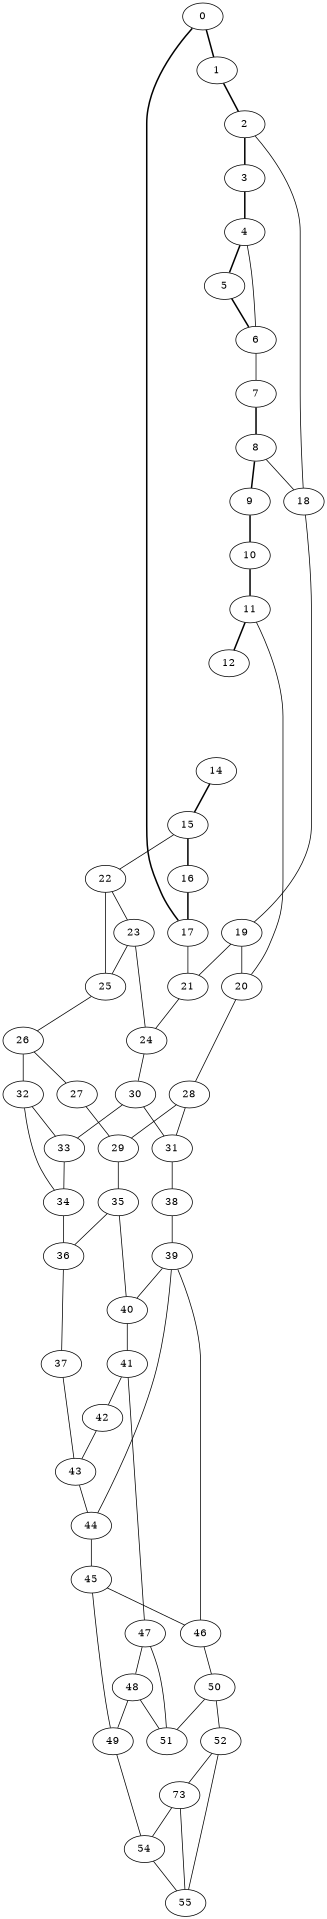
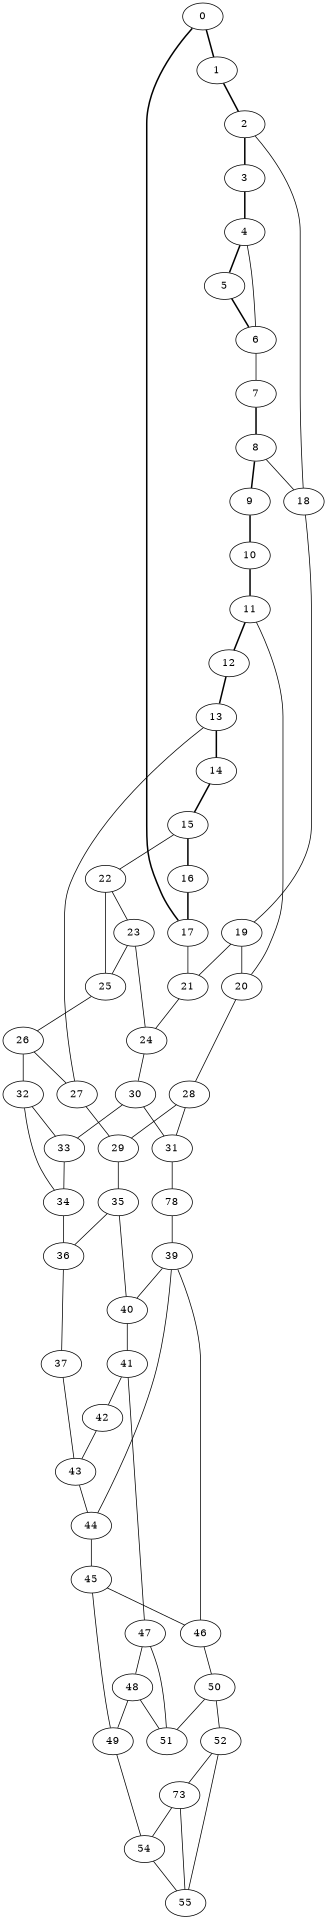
none -> (216, 717)
(172, 1202) -> (172, 1202)
